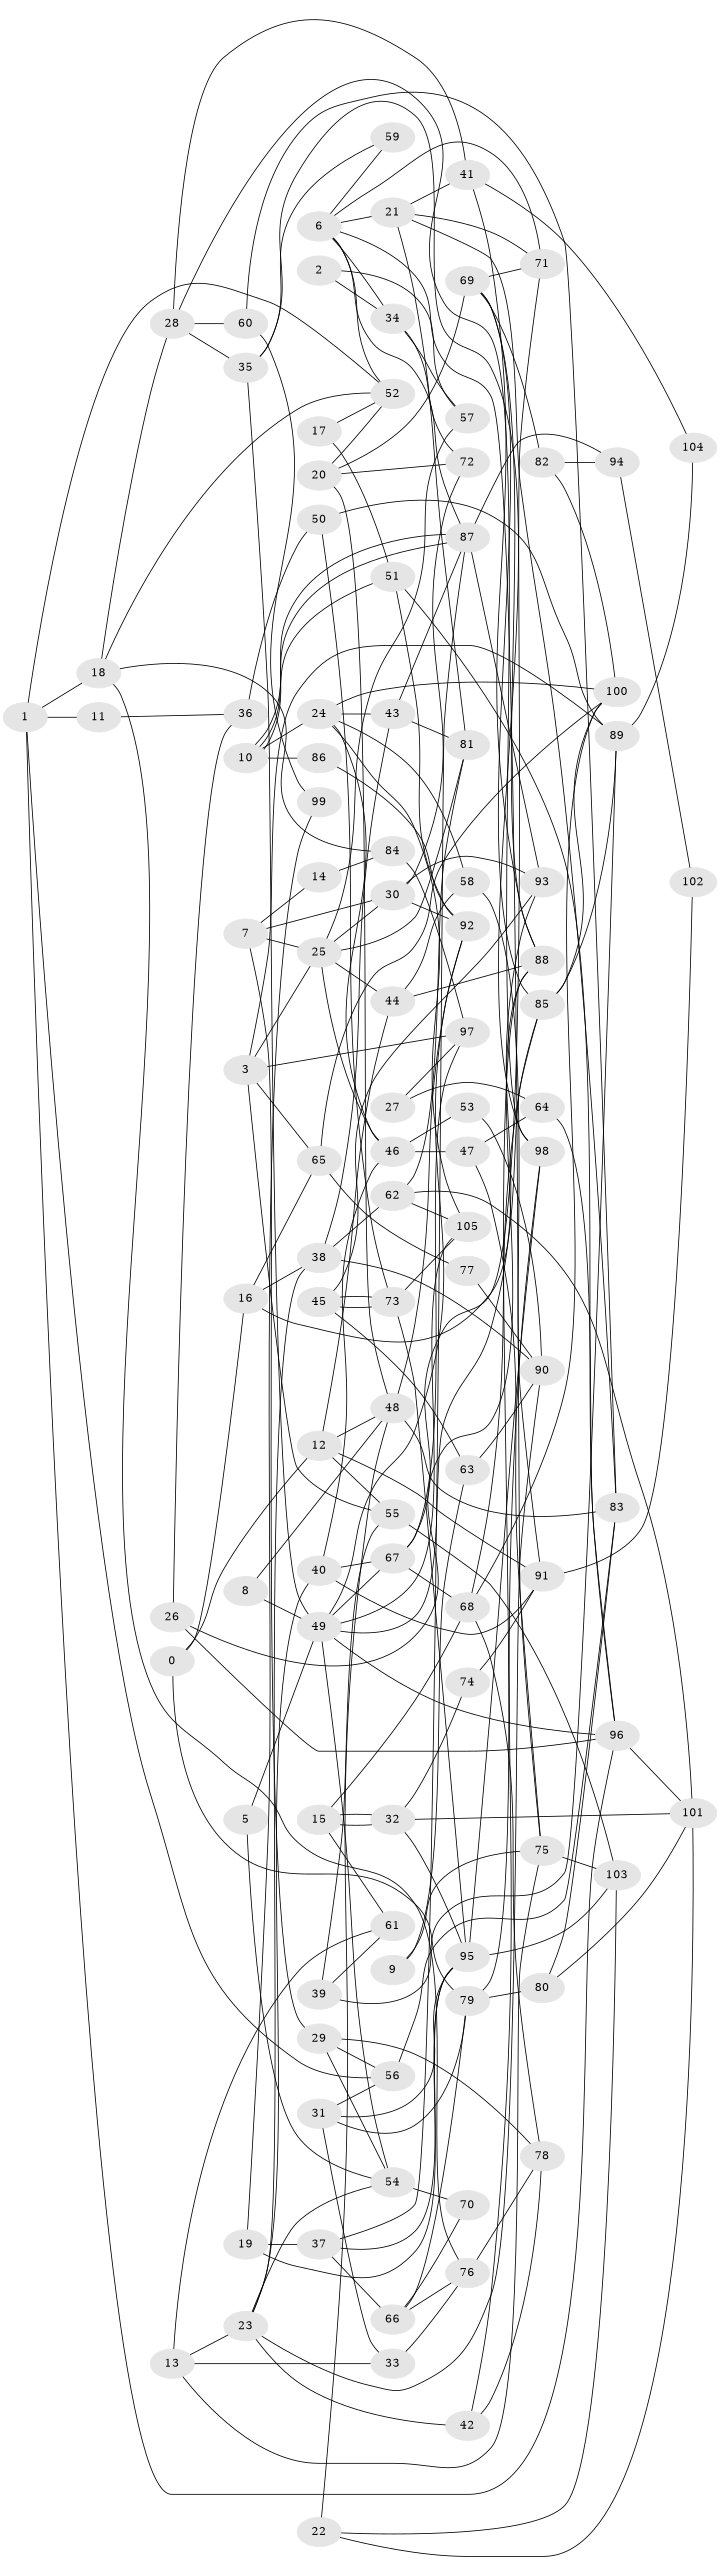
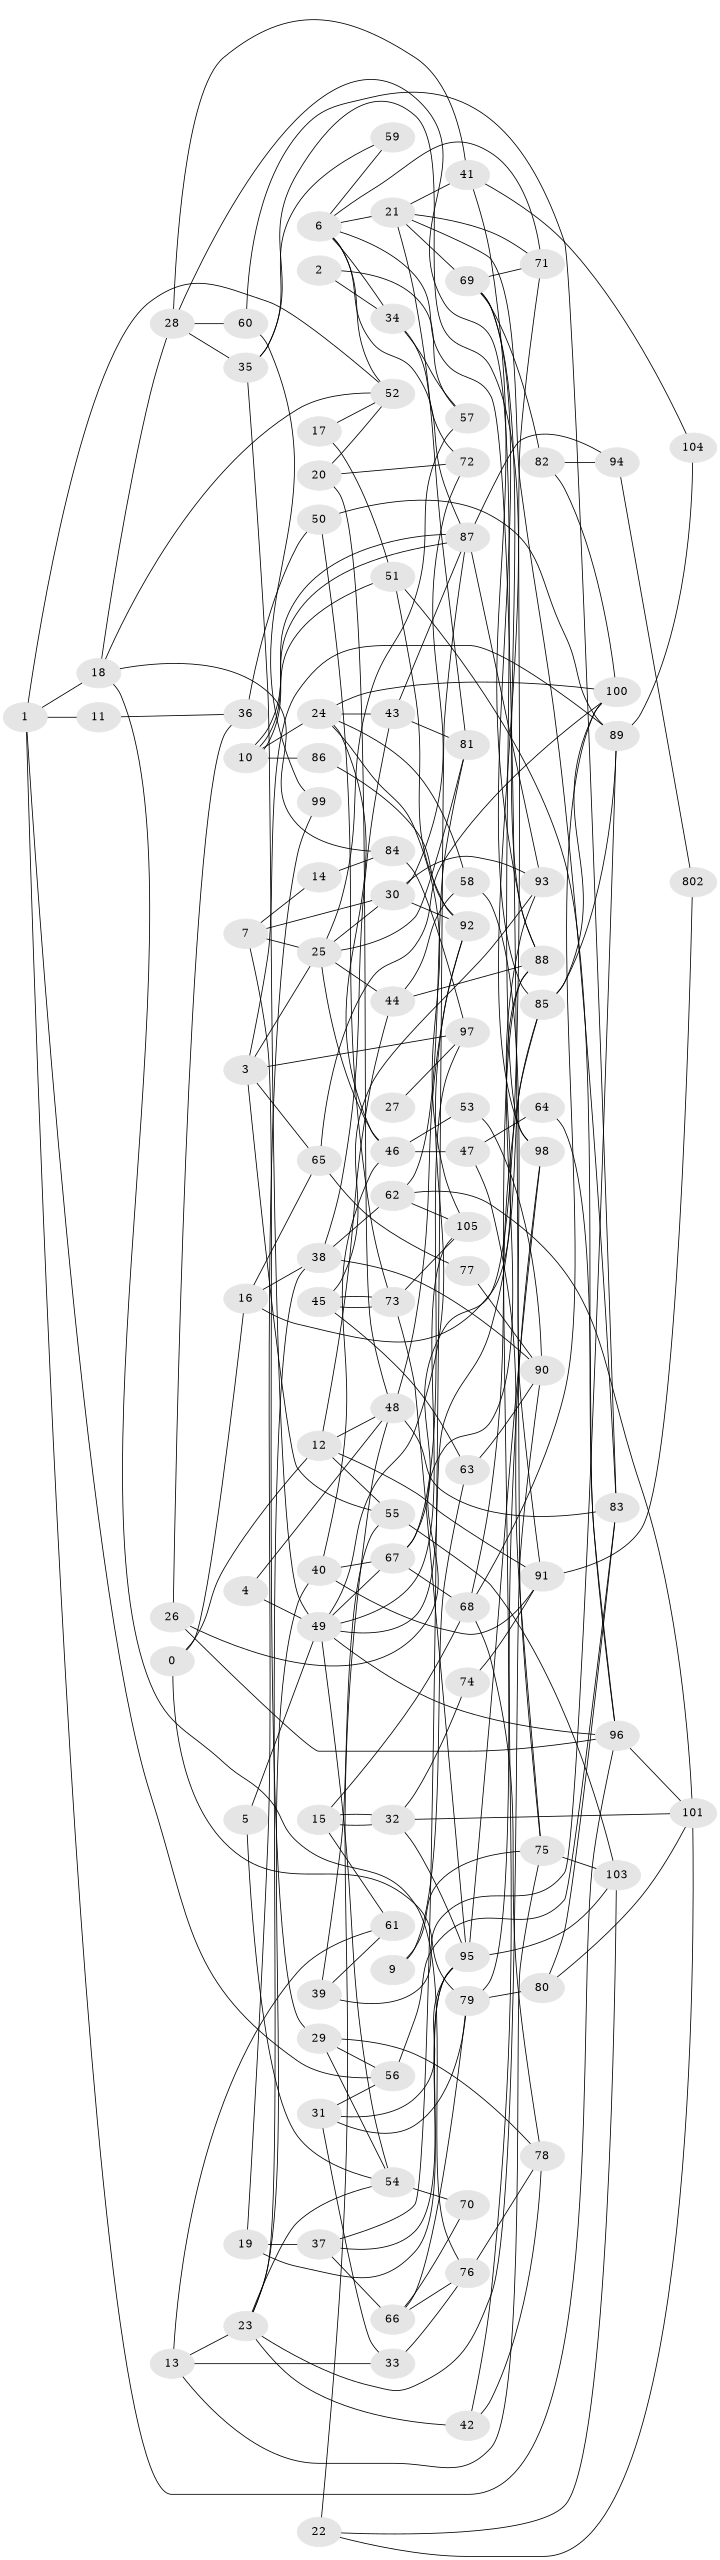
(423, 405) -> (424, 241)
(693, 882) -> (693, 882)
(468, 1082) -> none
(246, 1591) -> (246, 1591)
